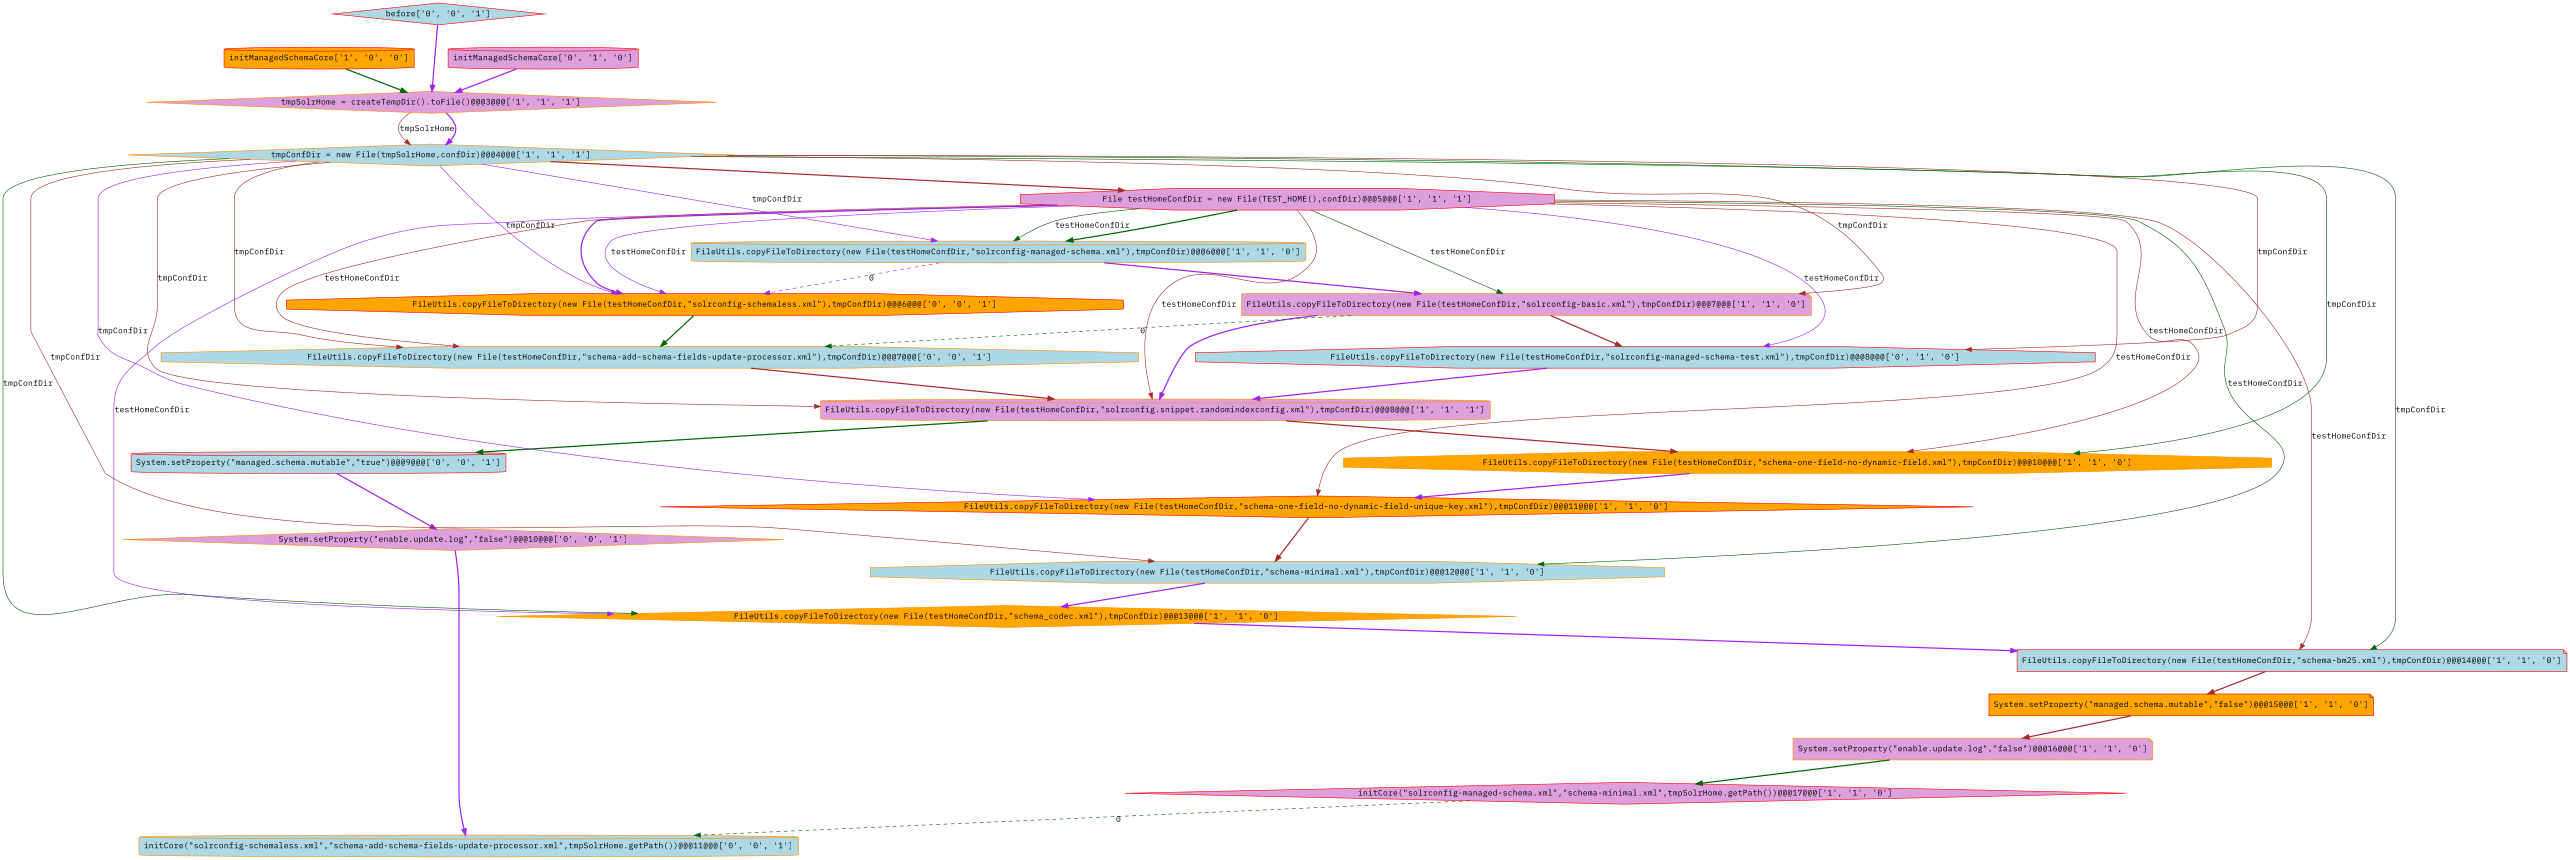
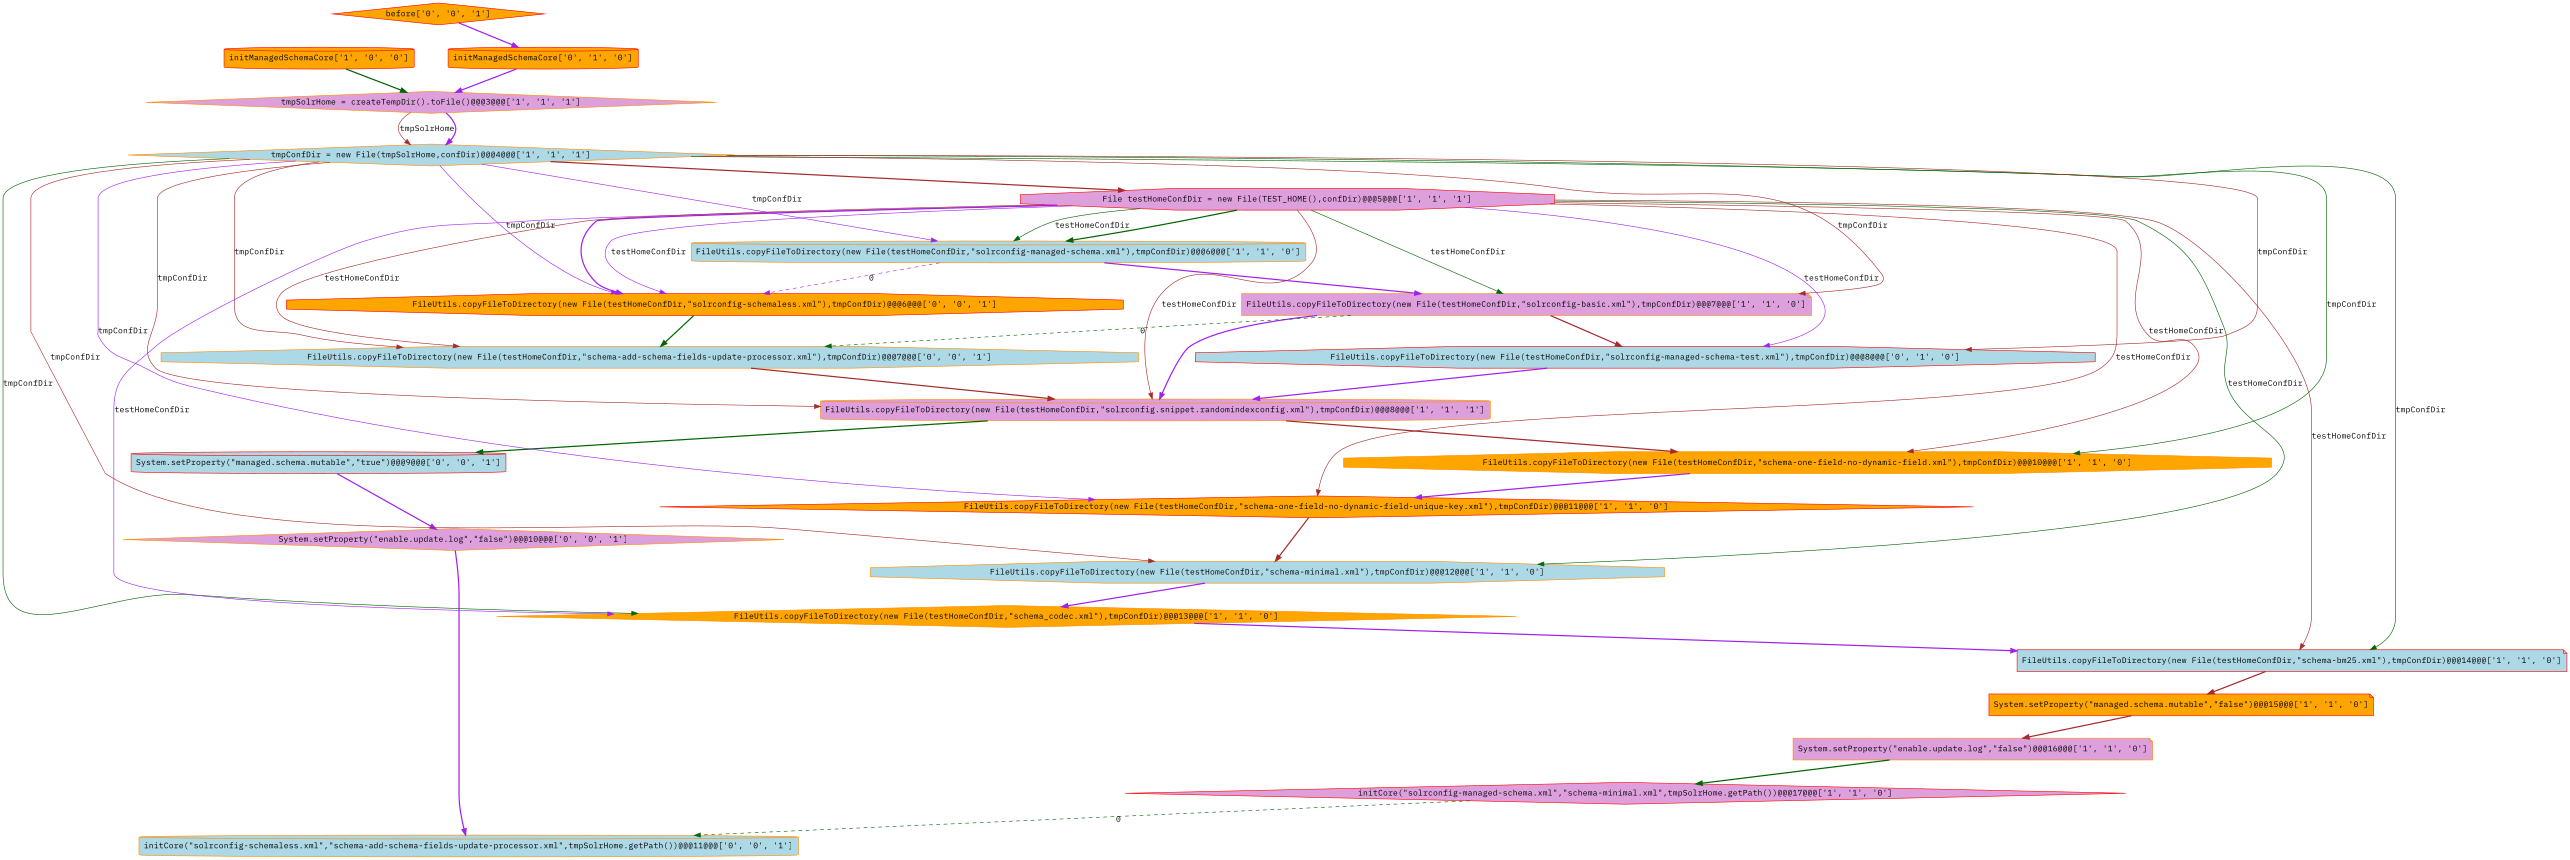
(438, 14) -> (438, 14)
(435, 55) -> (485, 34)
(543, 58) -> (543, 58)
